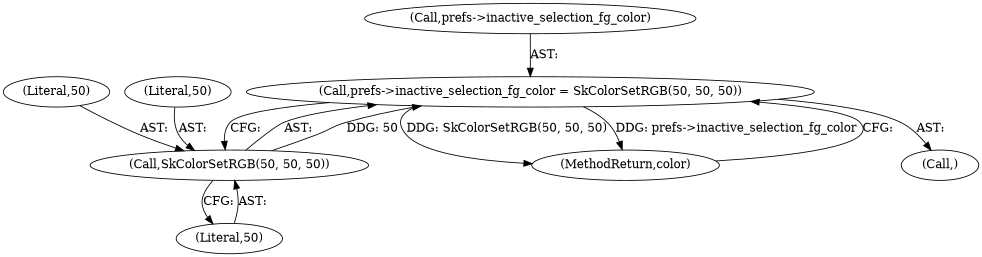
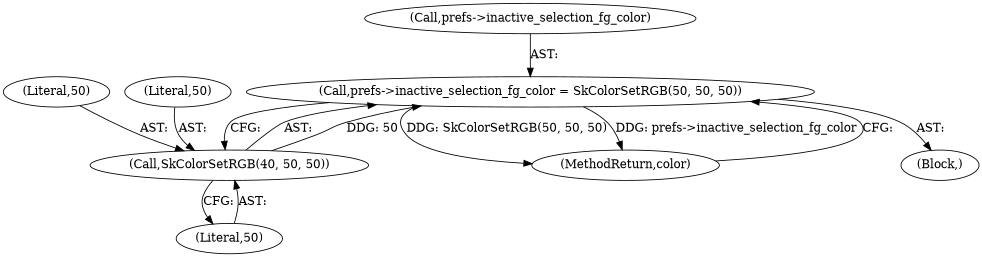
(229, 165) -> (229, 165)
(940, 165) -> (940, 165)
